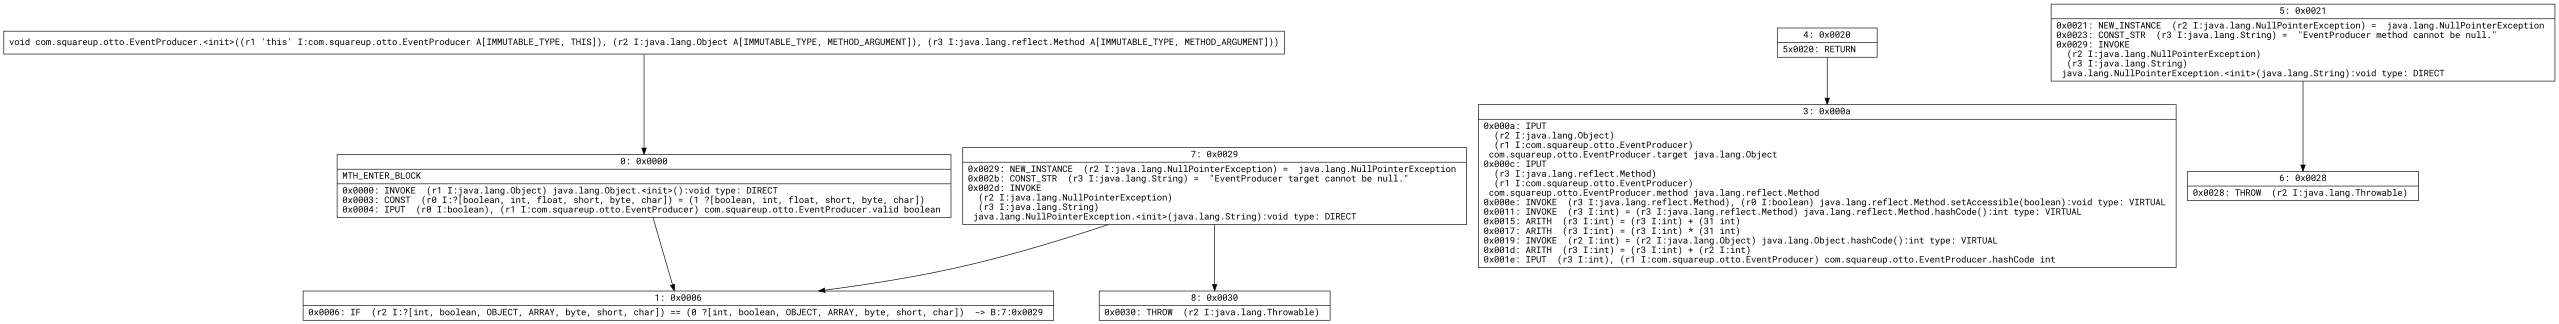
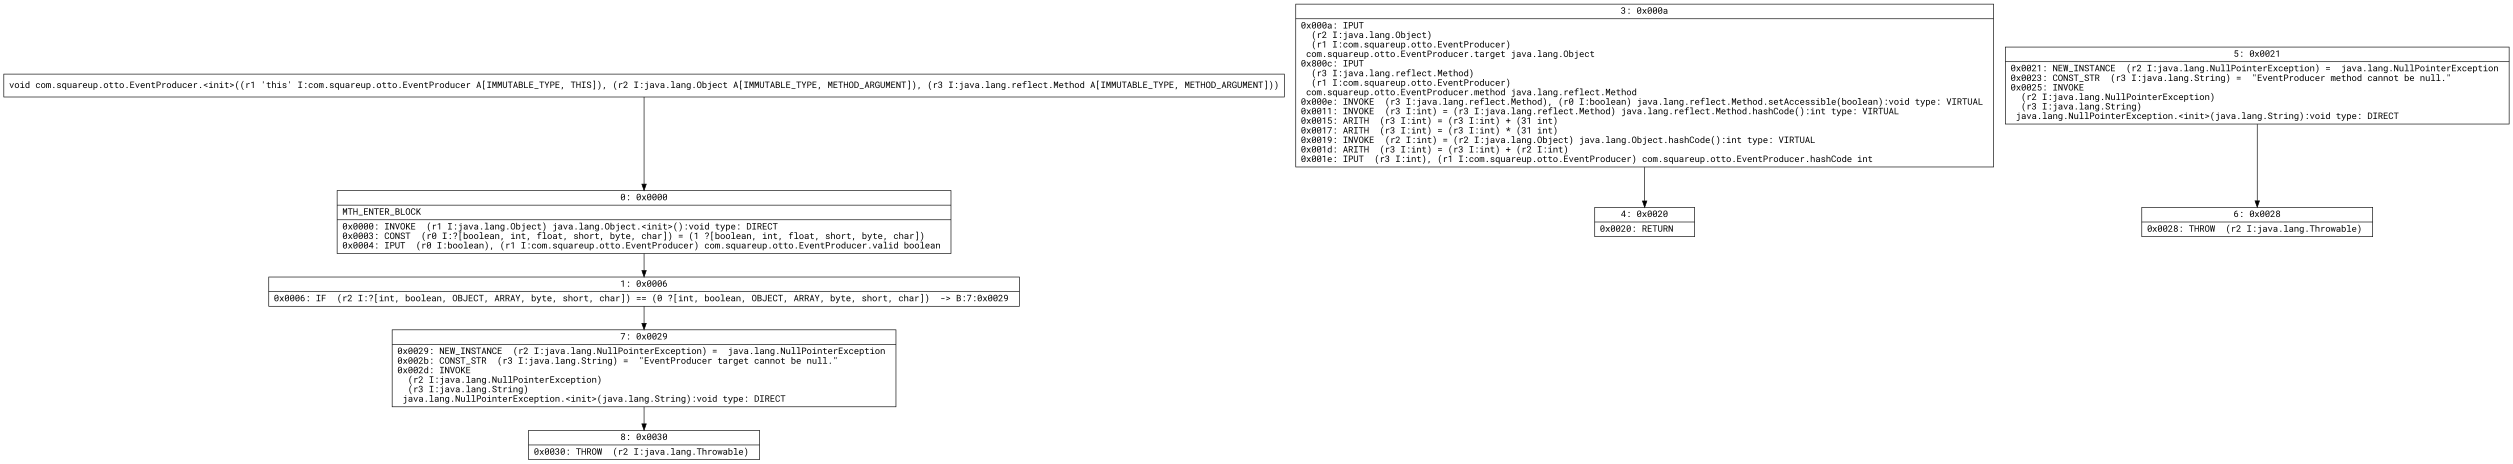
(2099, 45) -> (2053, 88)
(1827, 50) -> (1645, 229)
(1827, 78) -> (1645, 184)
(1520, 164) -> (1338, 64)
(968, 265) -> (644, 315)
